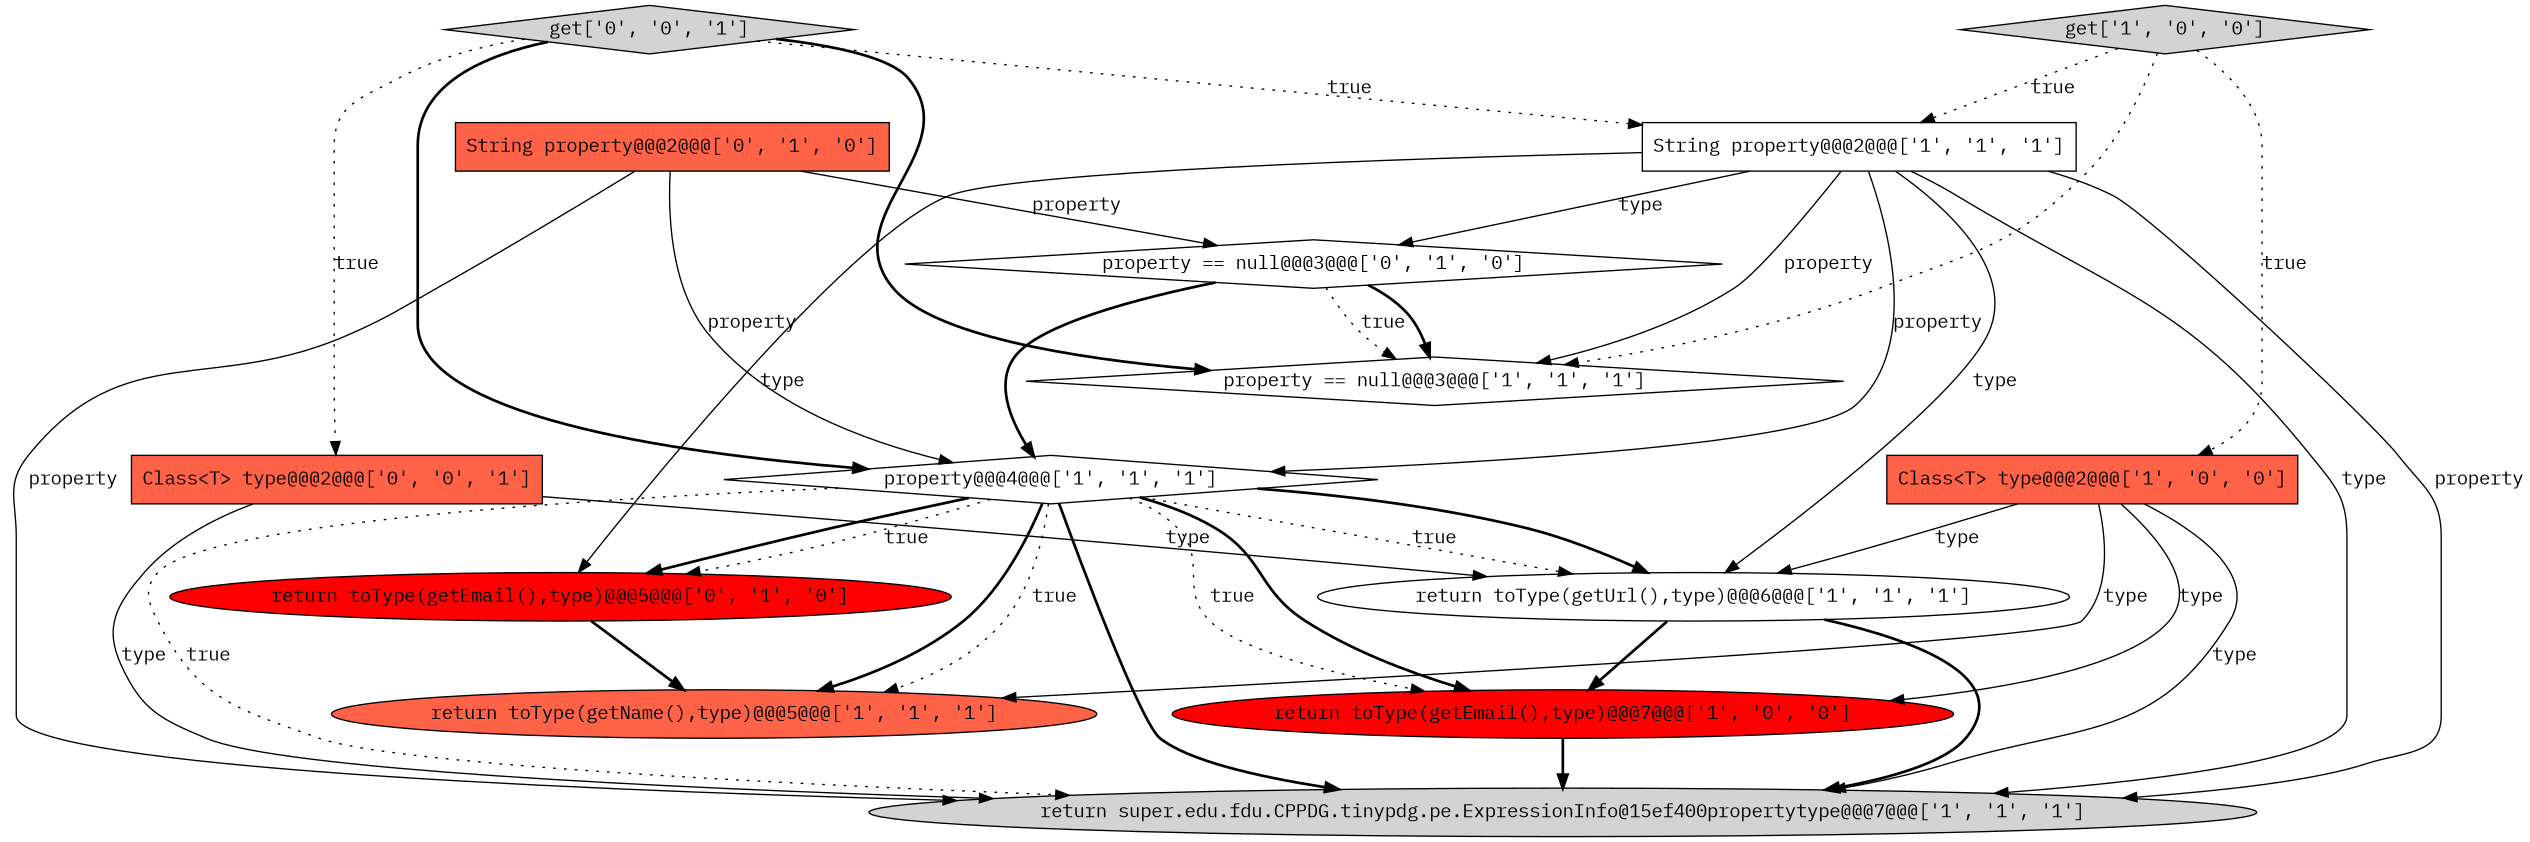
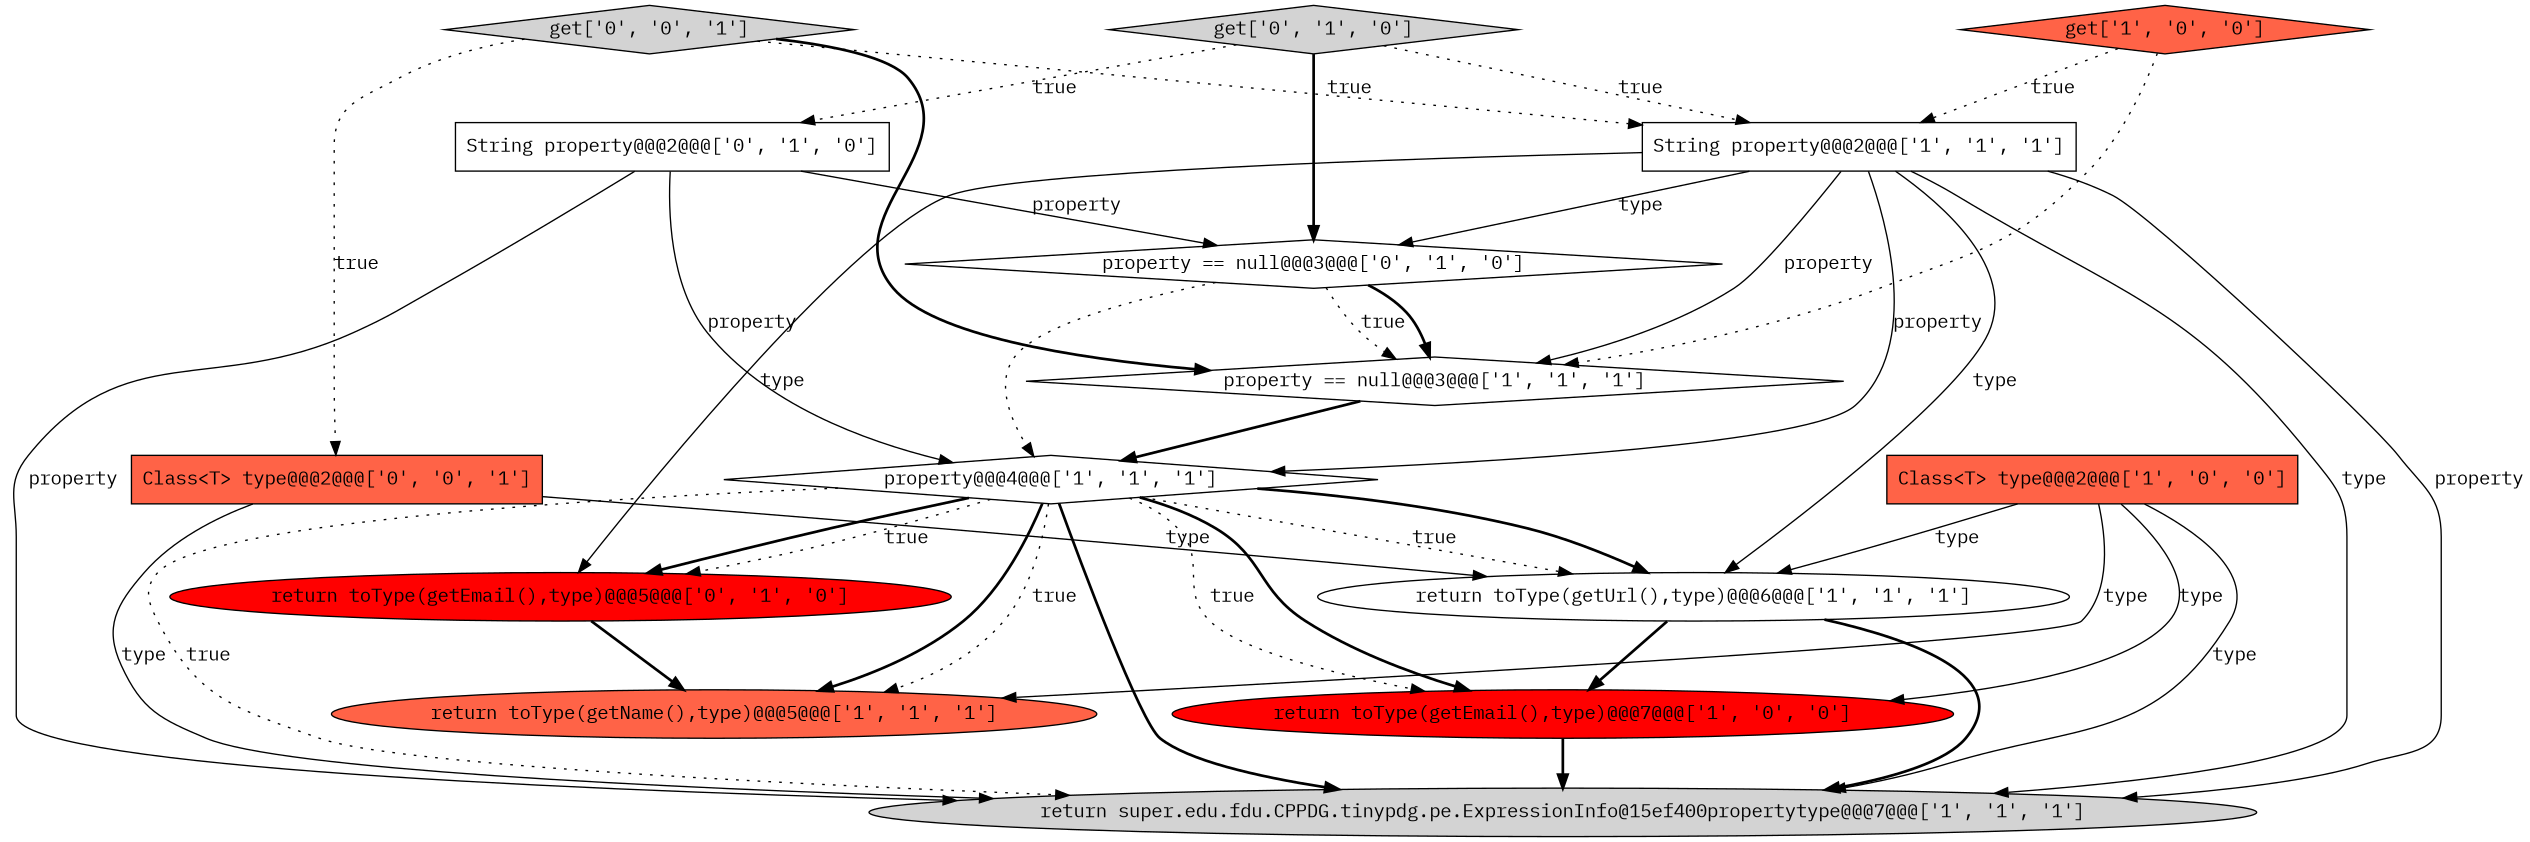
none -> (1314, 30)
(2165, 30) -> (2165, 30)
(672, 147) -> (672, 147)
(2262, 249) -> none
(1066, 324) -> (1066, 324)
(449, 373) -> (1248, 429)
